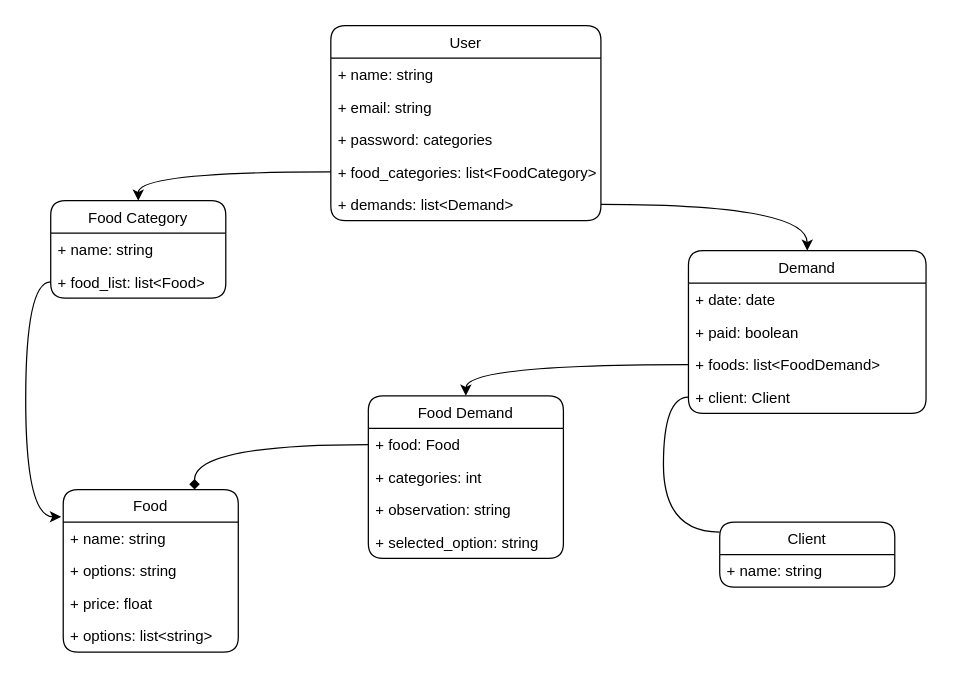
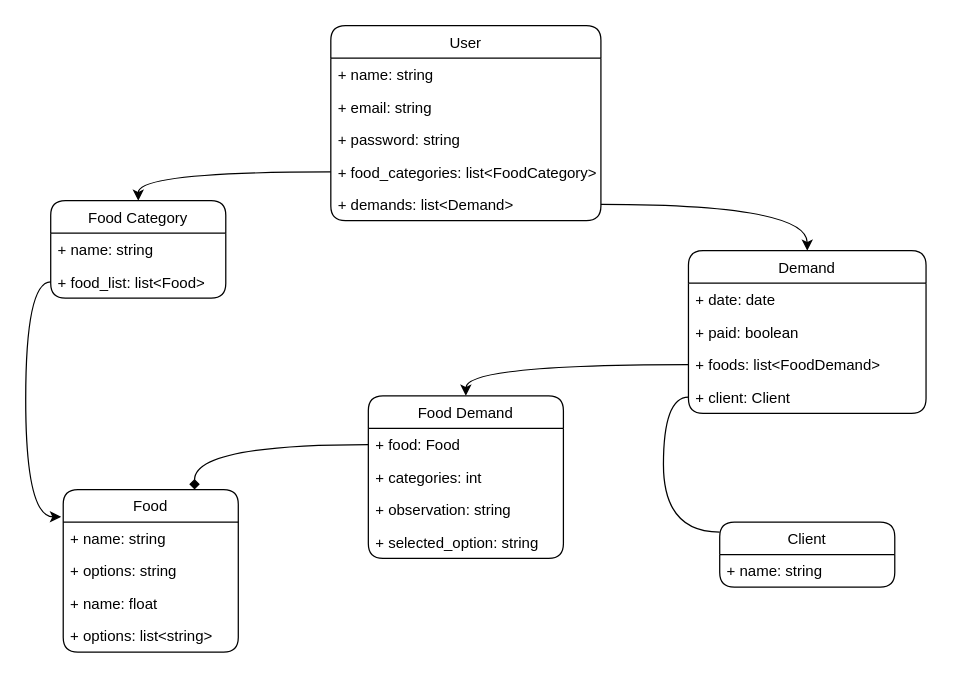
(422, 140) -> (405, 140)
(119, 604) -> (117, 604)
